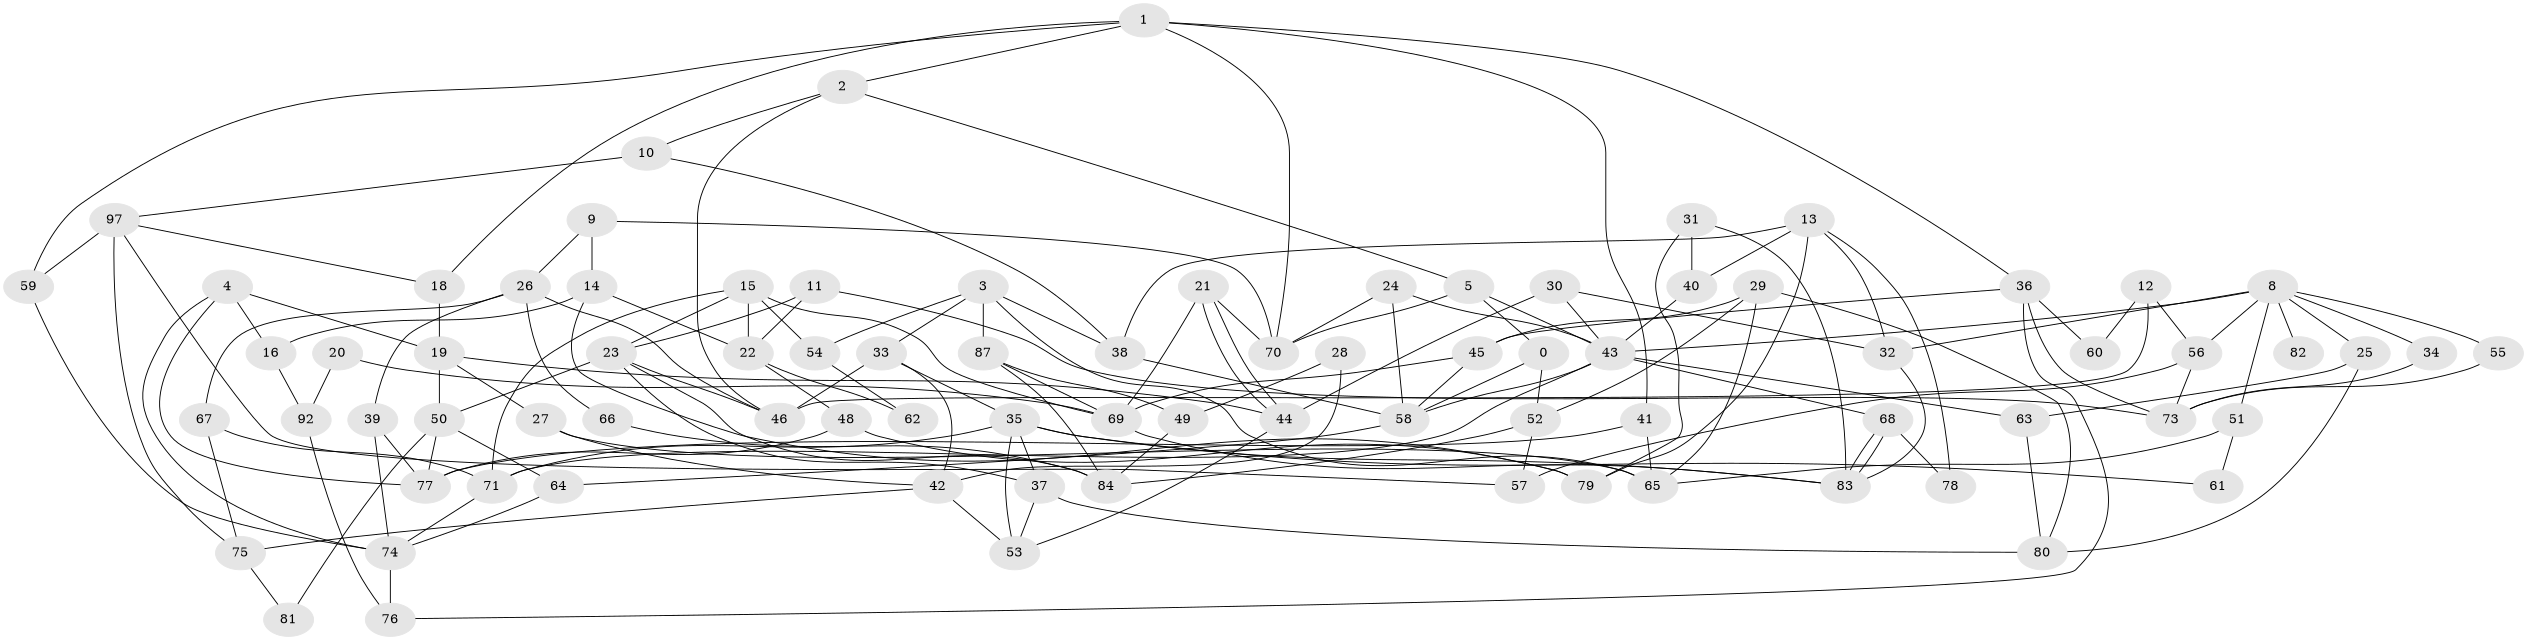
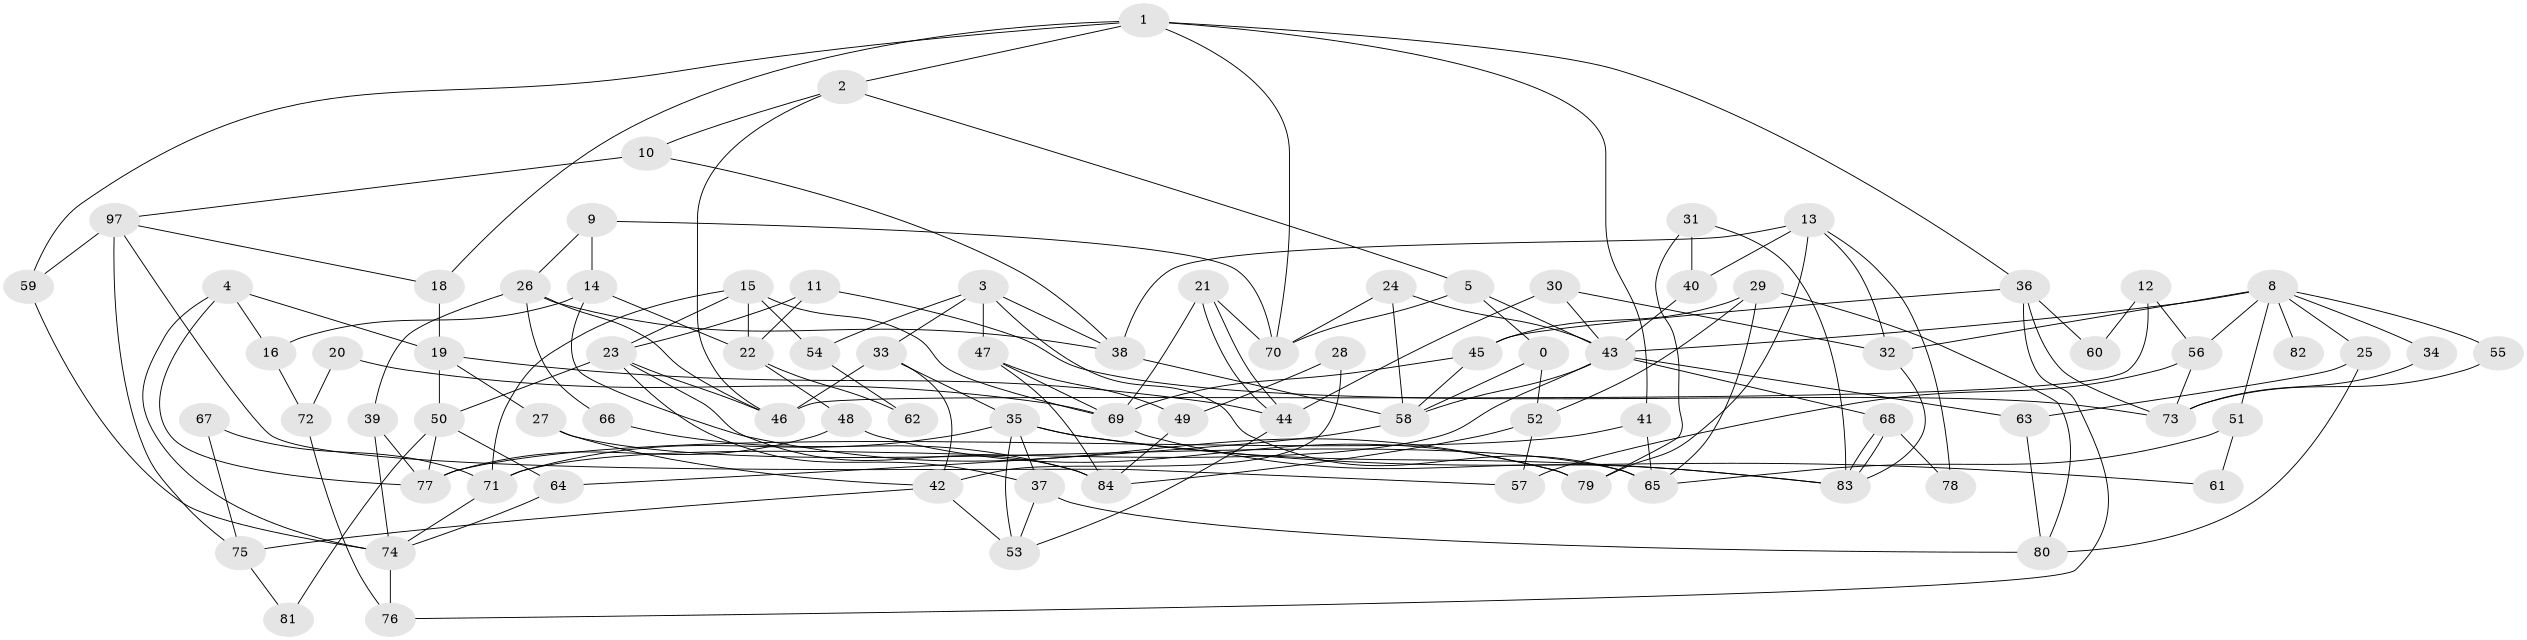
(332, 314) -> (819, 330)
(983, 353) -> (983, 353)
(306, 420) -> (306, 420)
